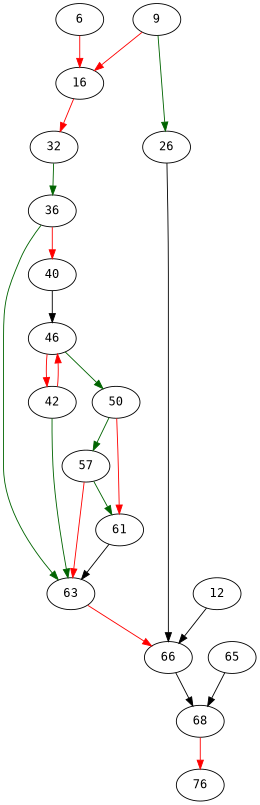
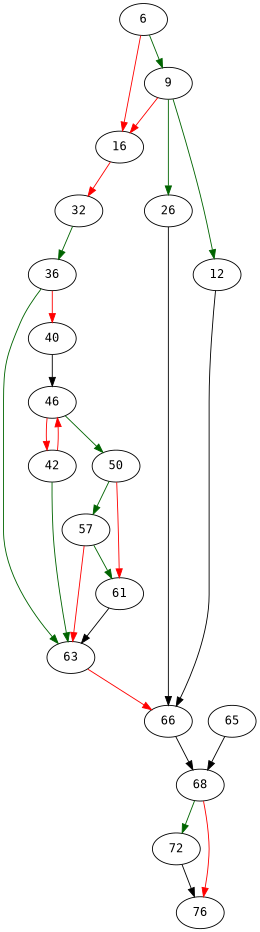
none -> (154, 47)
none -> (195, 174)
none -> (176, 849)
